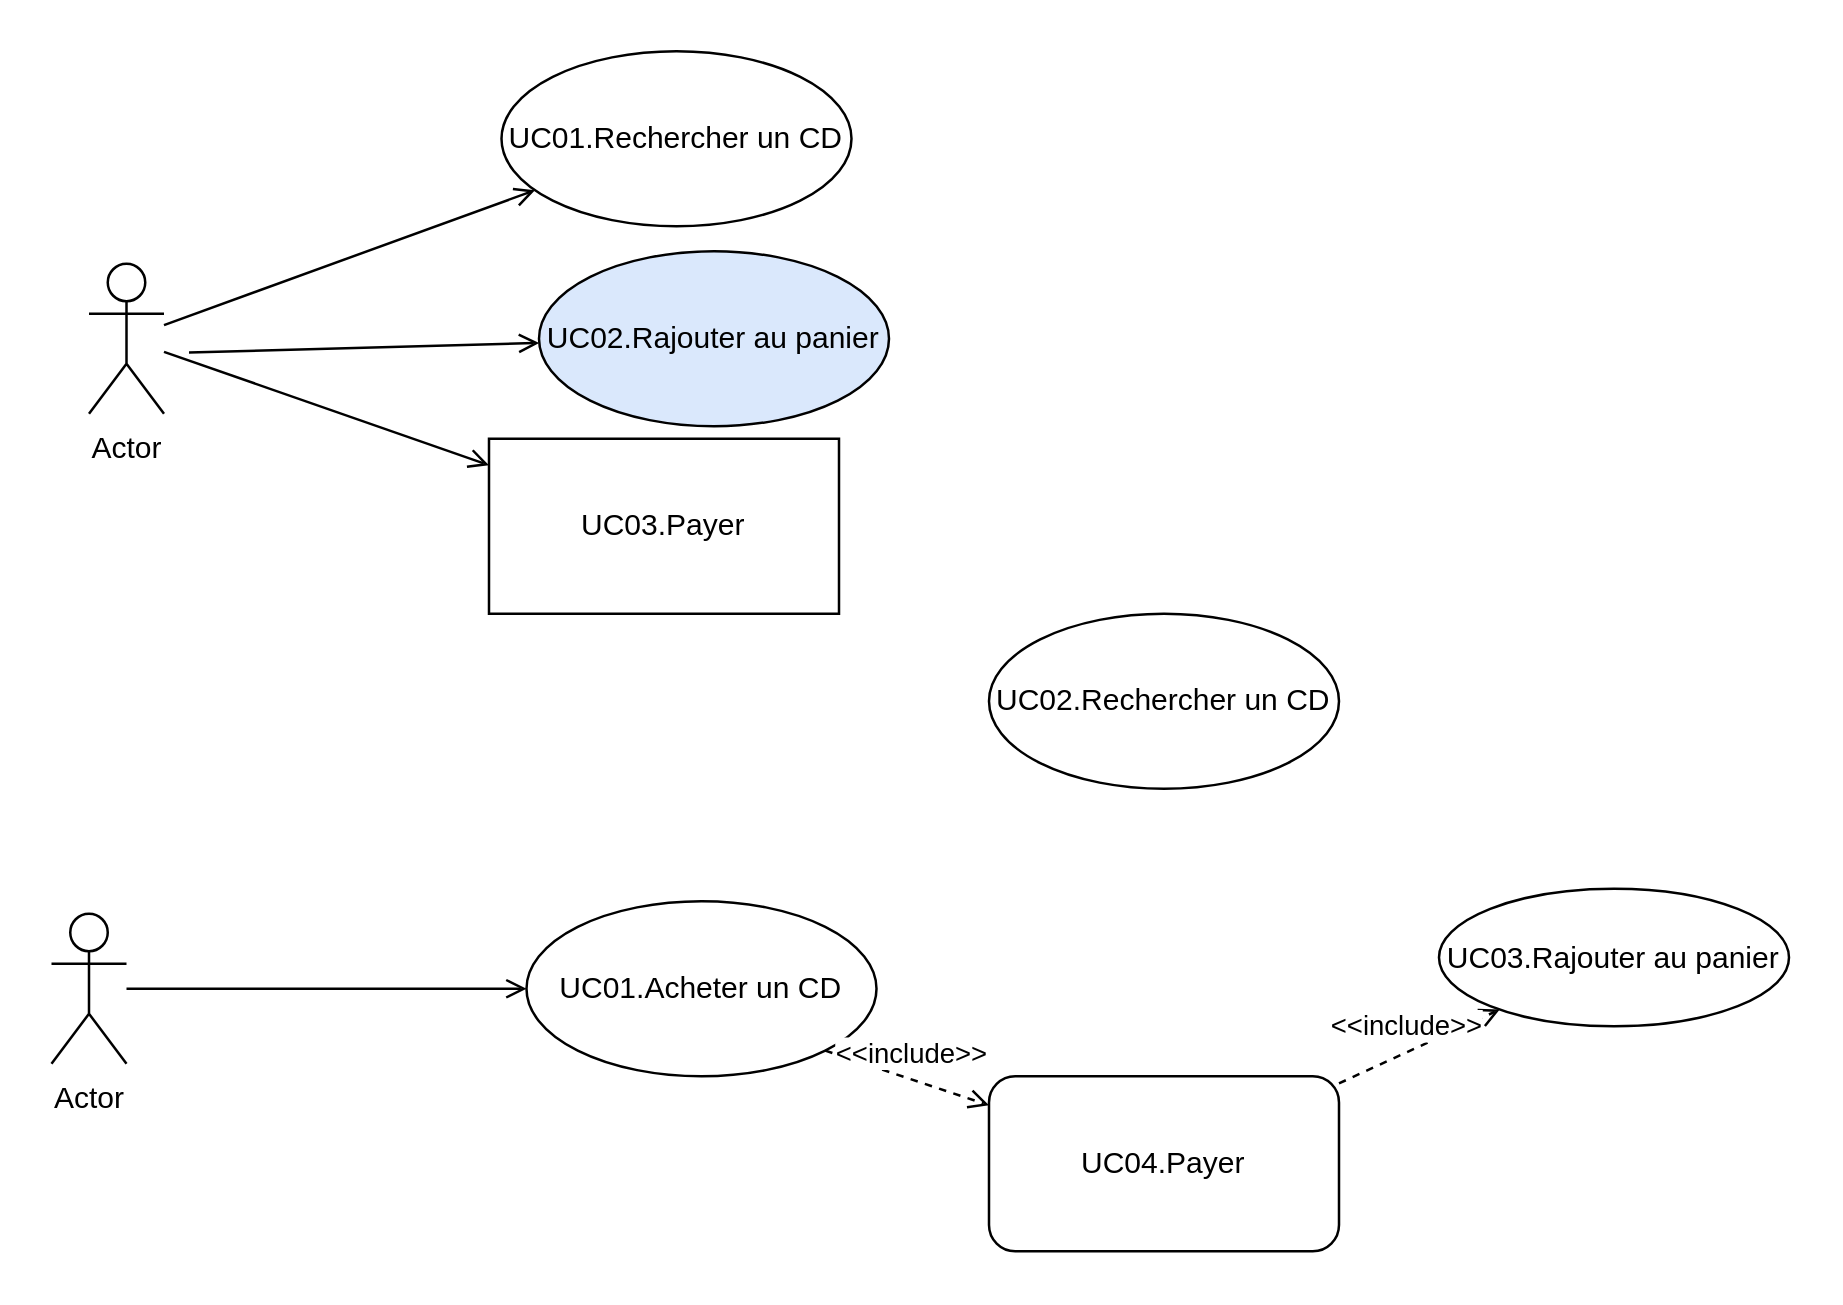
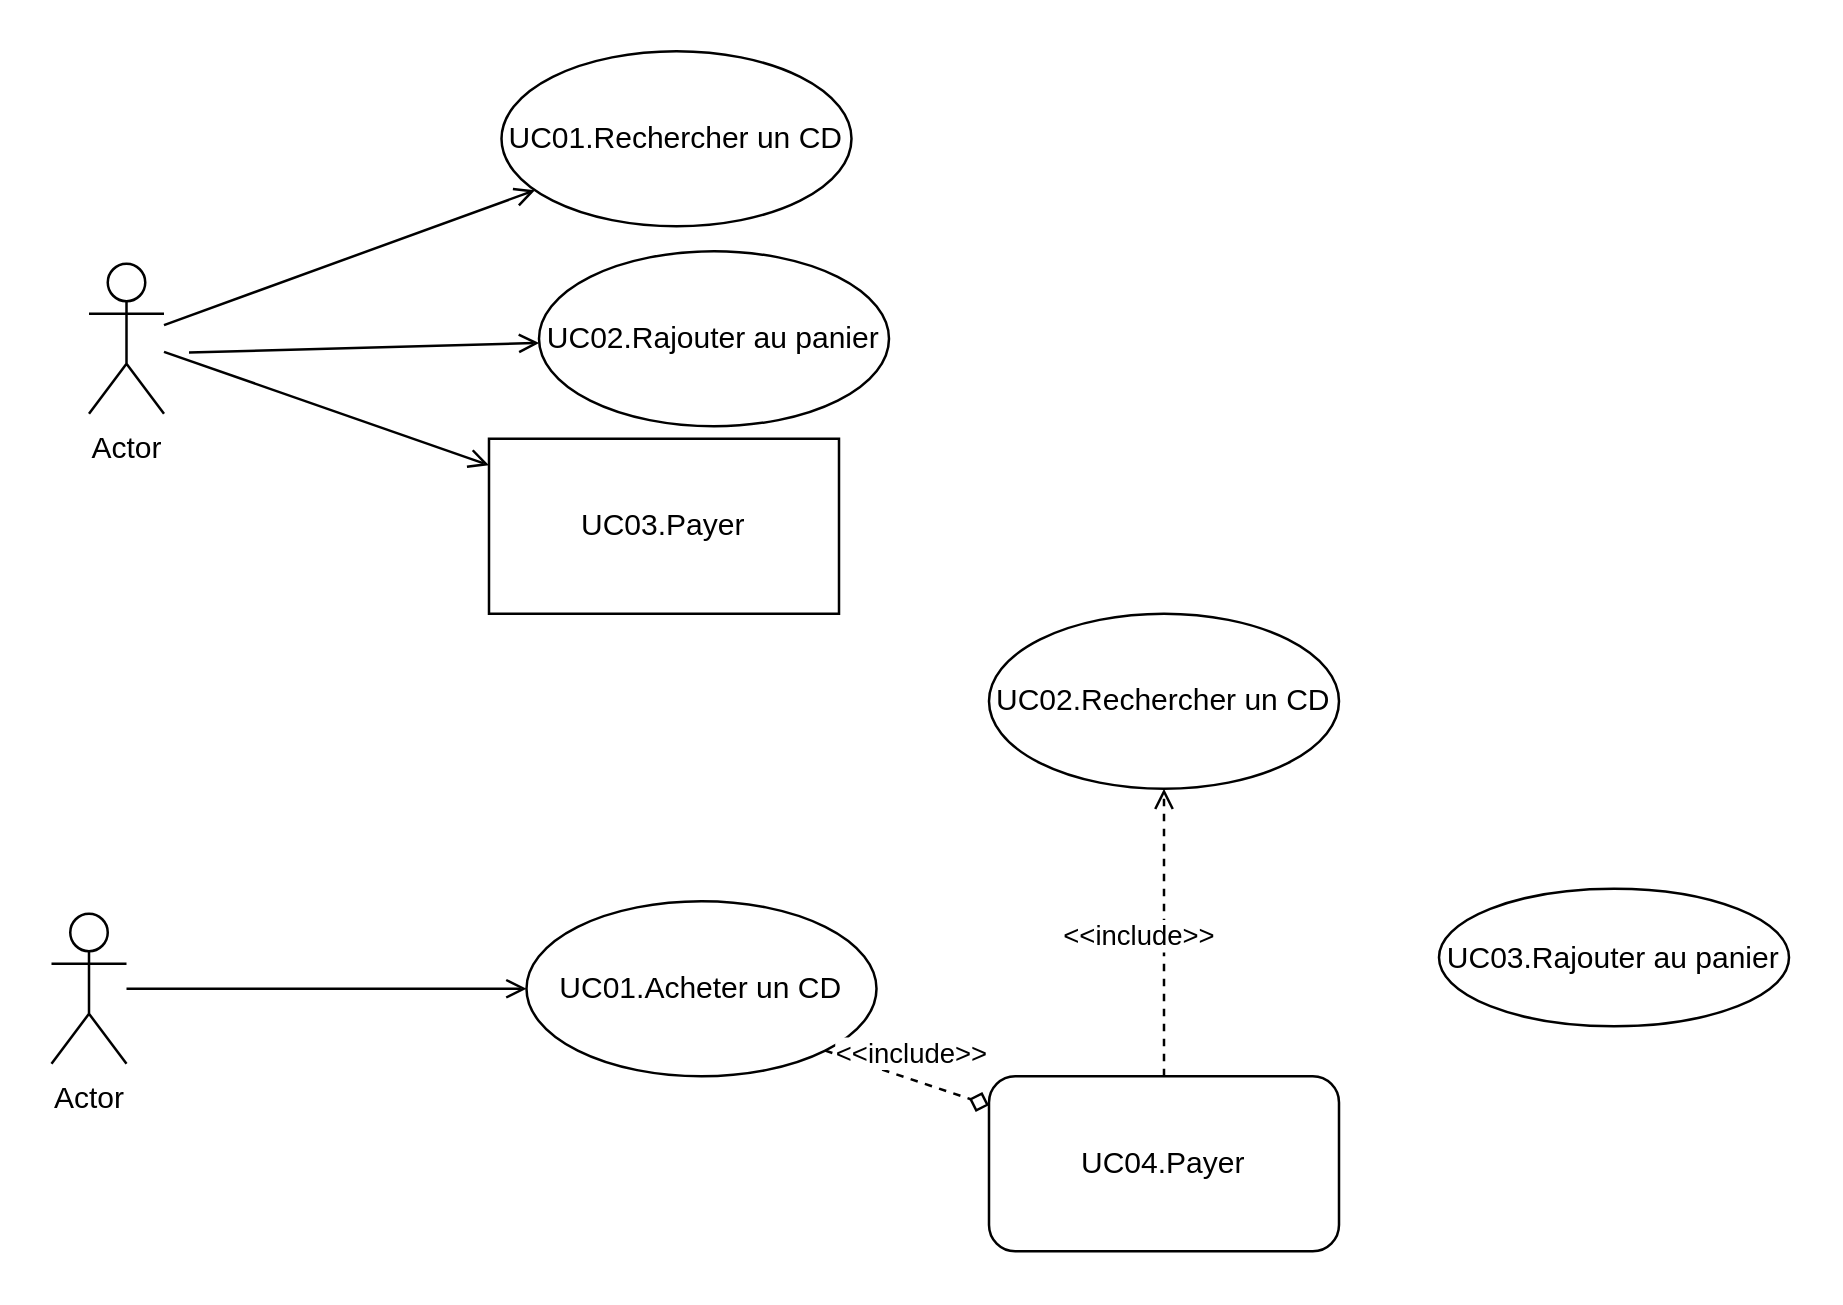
(714, 339) -> (714, 339)
(1383, 1063) -> (1164, 936)
(976, 1101) -> (969, 1099)
